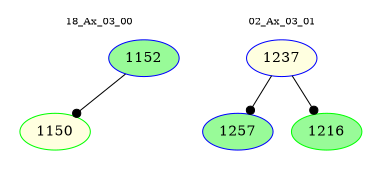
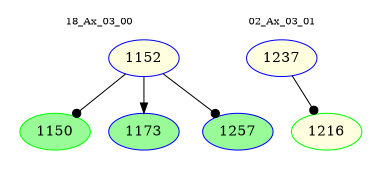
(144, 58) -> (144, 58)
(262, 91) -> (180, 87)
(55, 132) -> (55, 132)
none -> (144, 132)
(327, 132) -> (327, 132)
